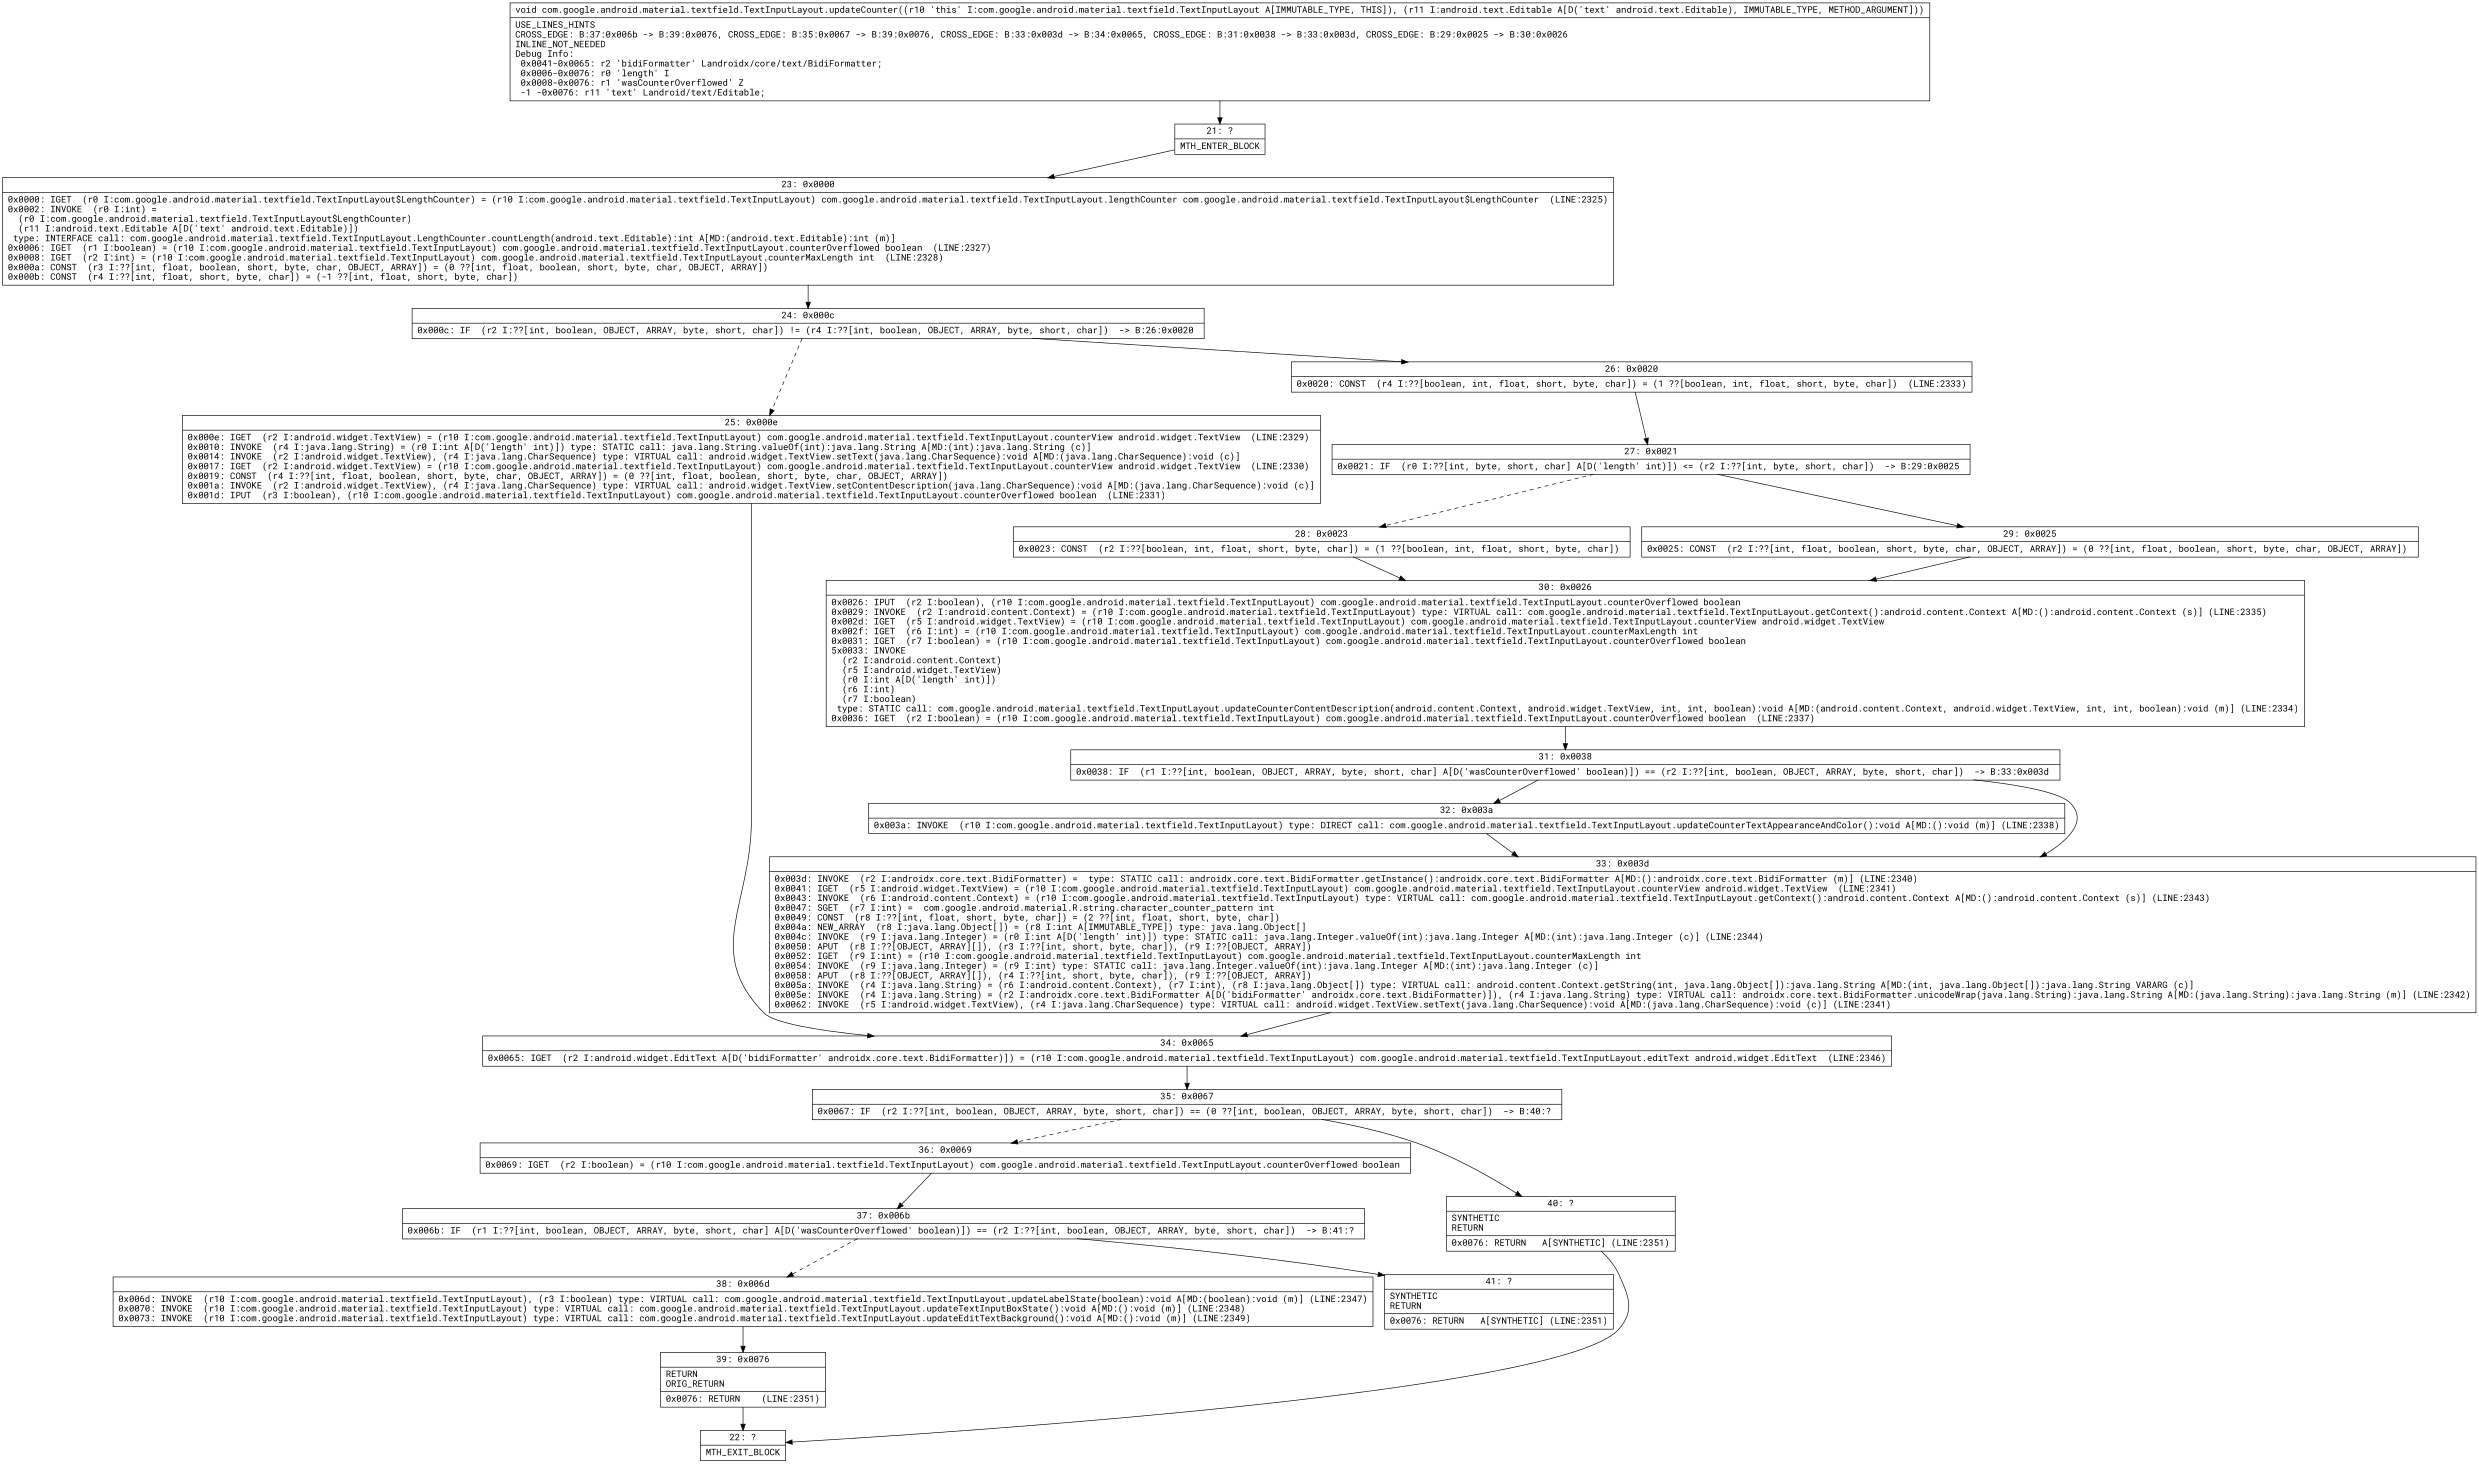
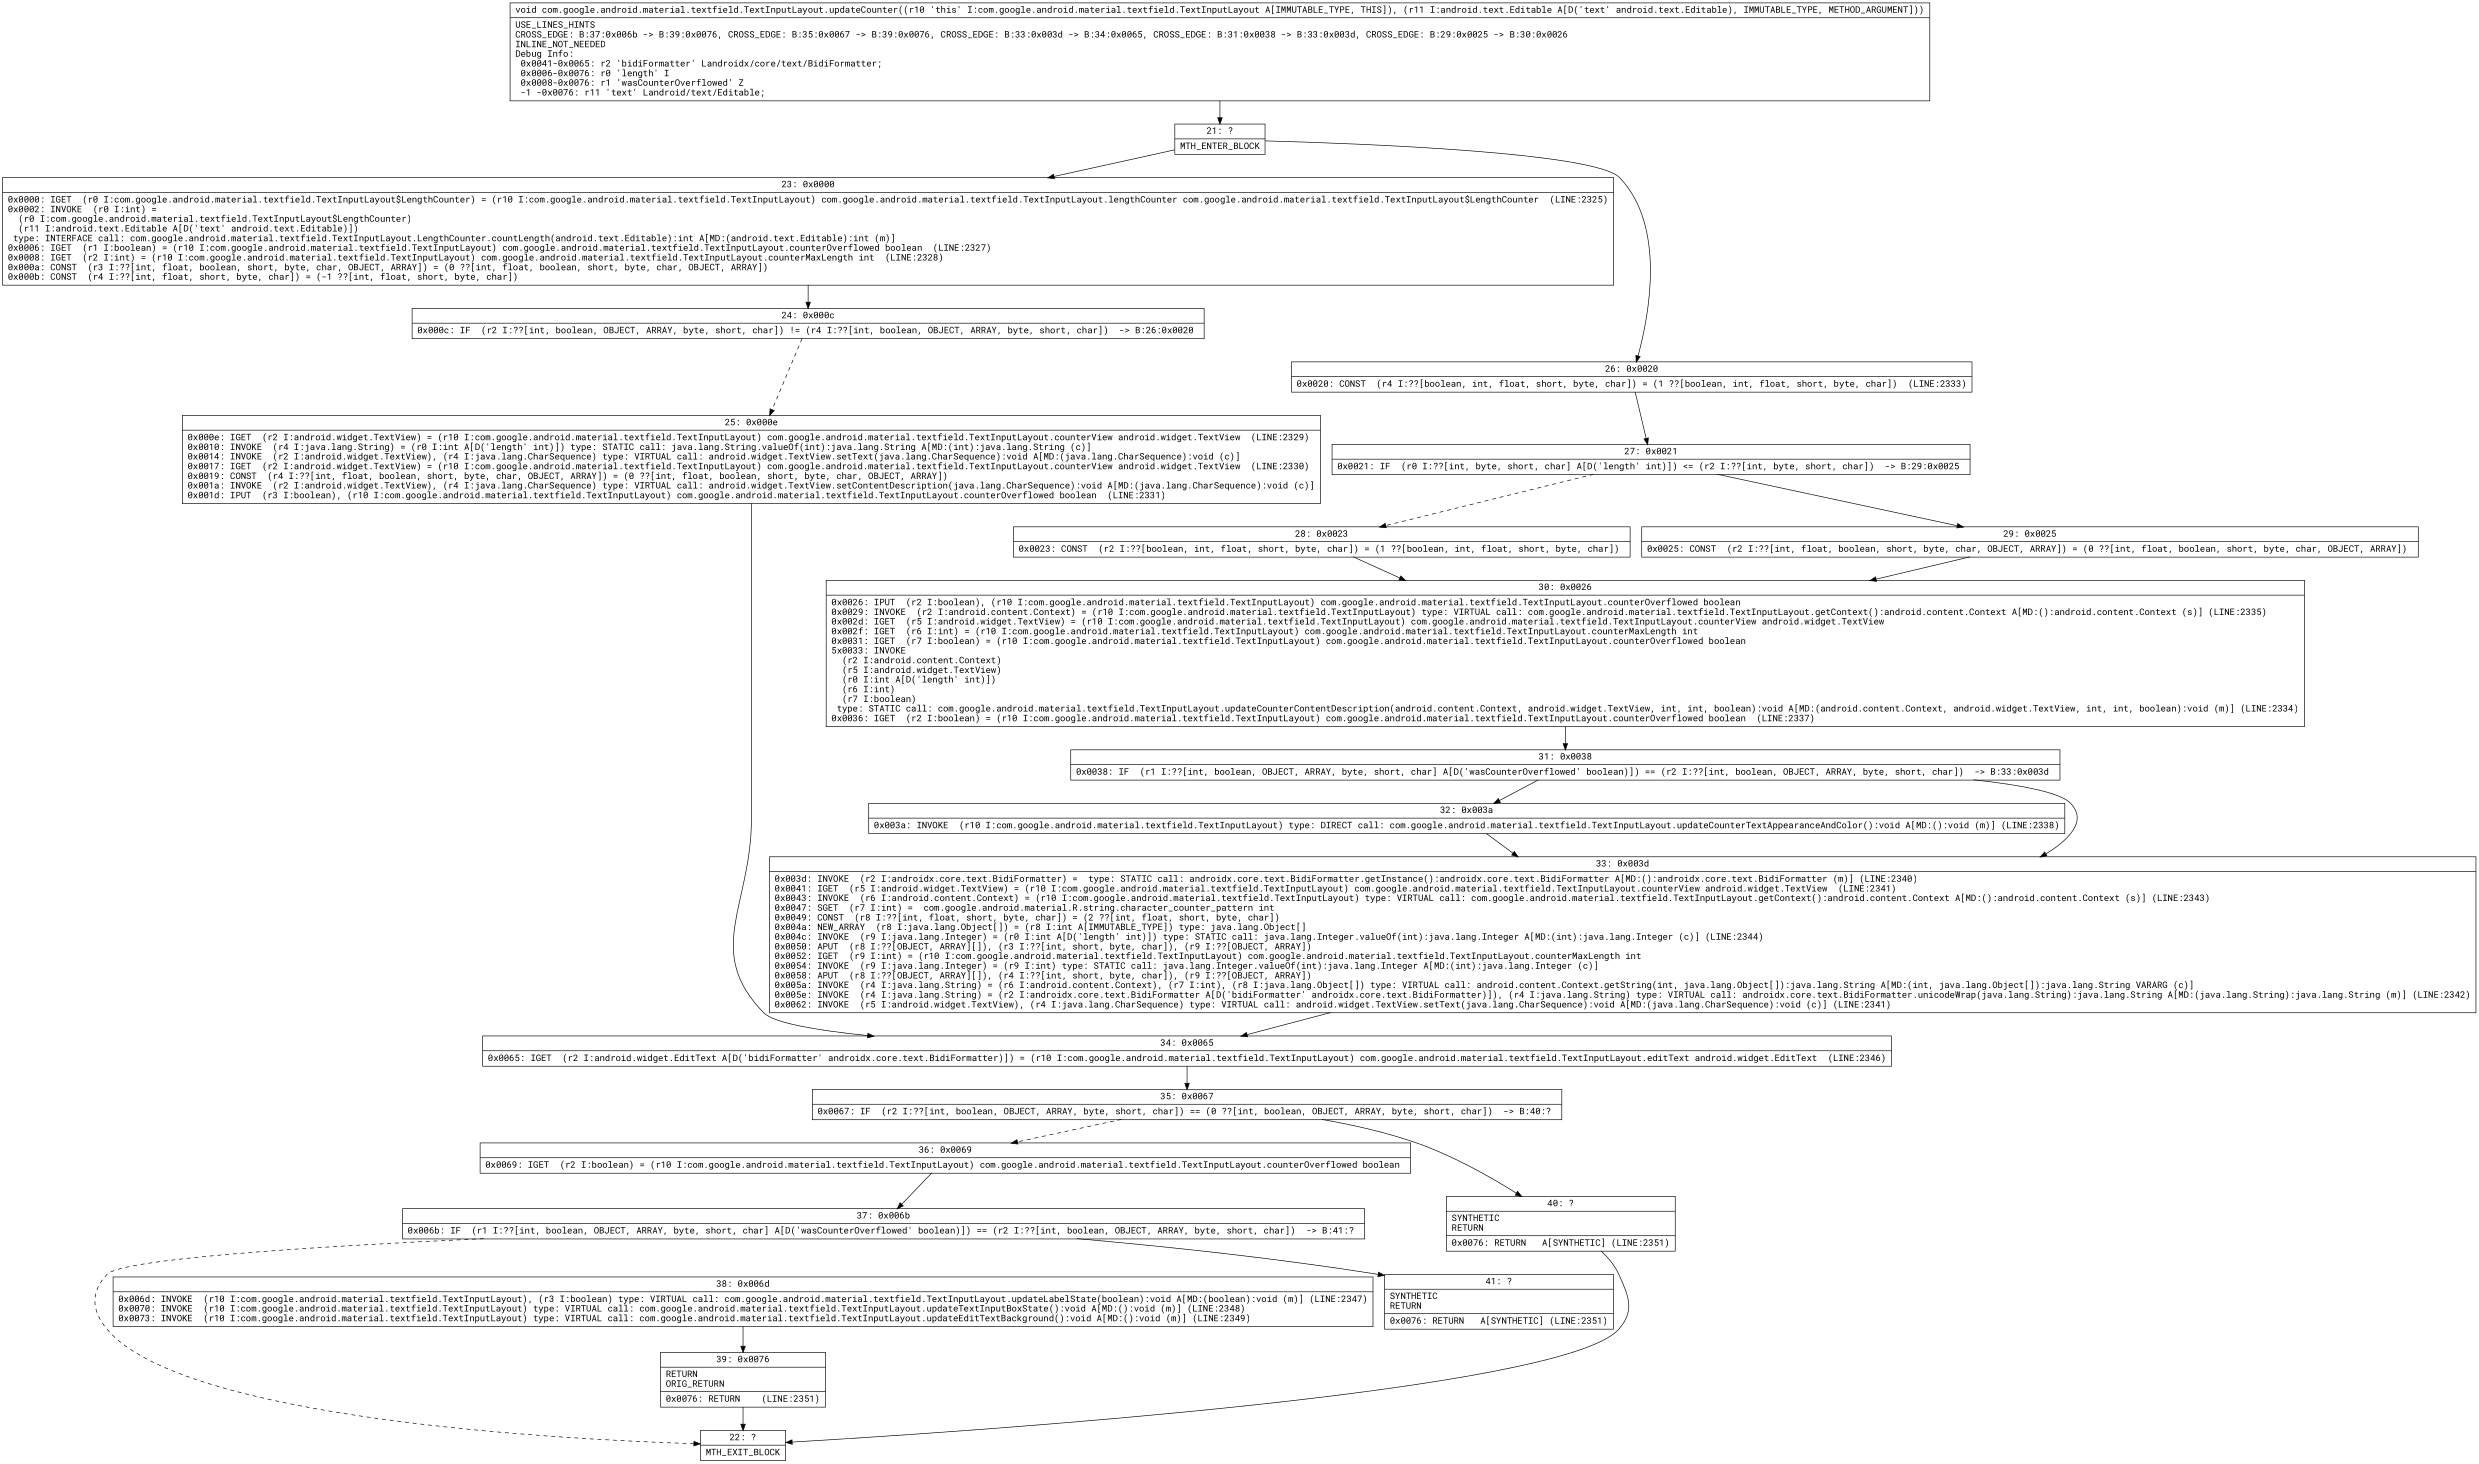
(1217, 350) -> (1537, 157)
(825, 1256) -> (178, 1371)
